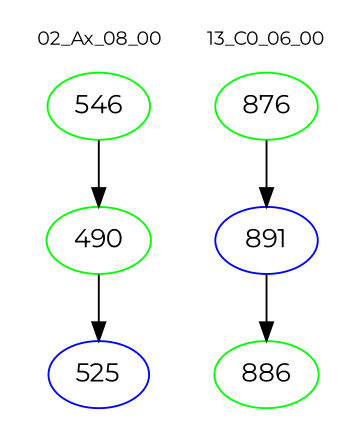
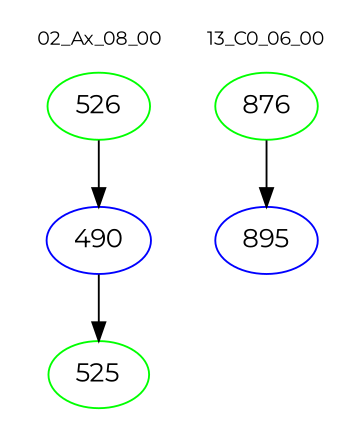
(99, 106) -> (99, 106)
(99, 240) -> (99, 240)
(267, 240) -> (267, 240)
(99, 375) -> (99, 375)
(267, 375) -> none
